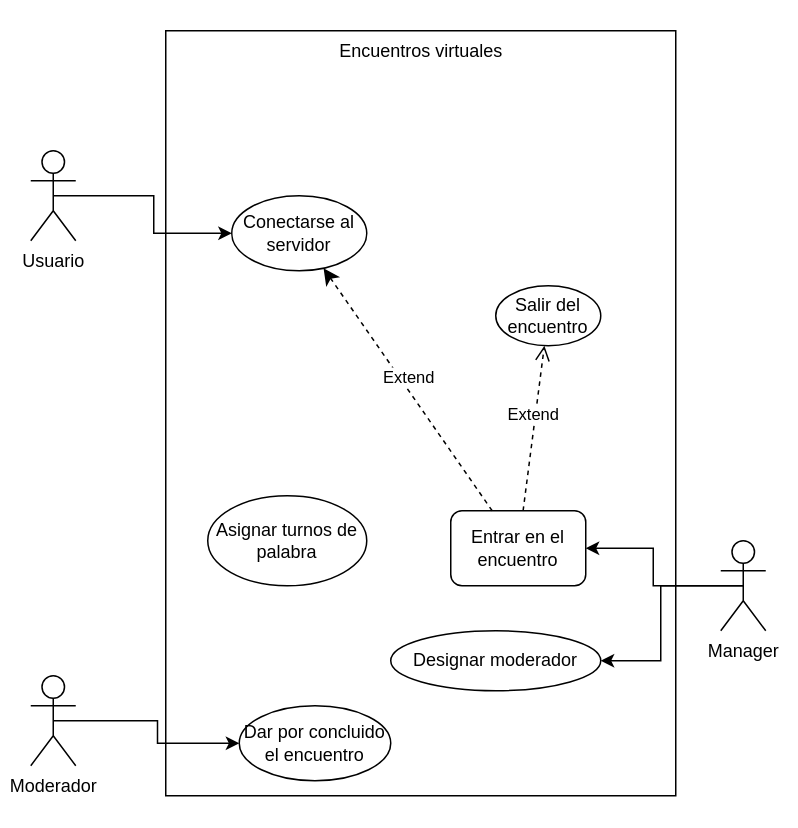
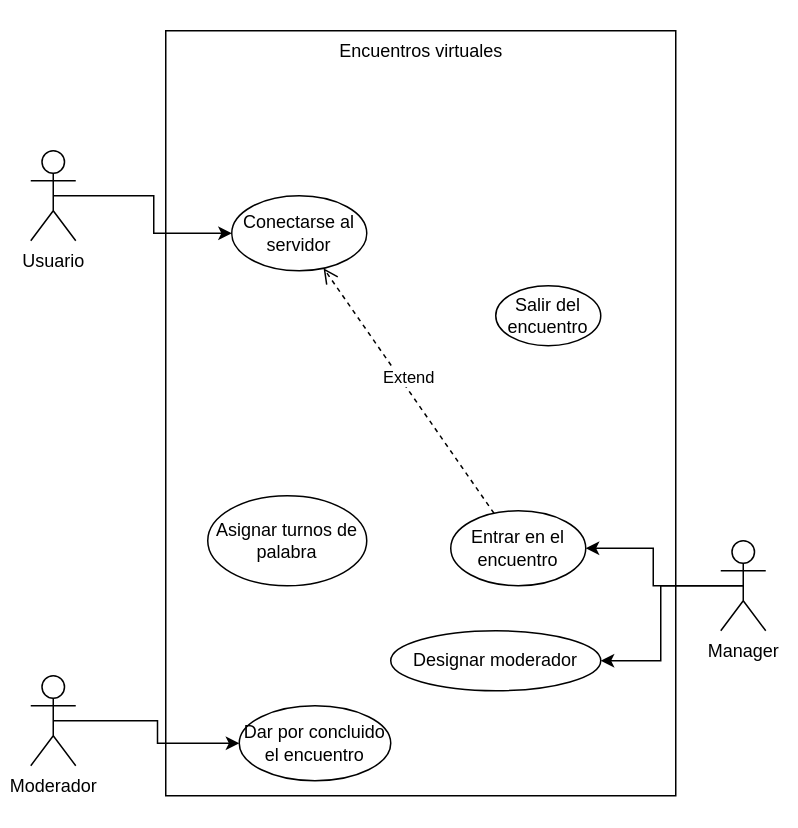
(362, 323) -> (359, 319)
(533, 430) -> none
(518, 548) -> (518, 548)
